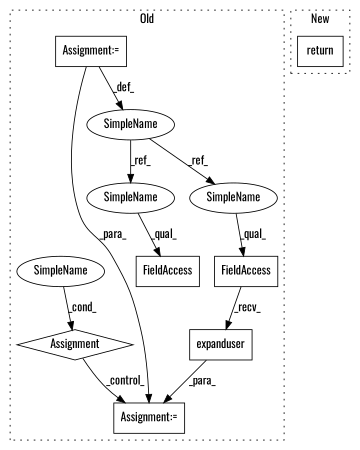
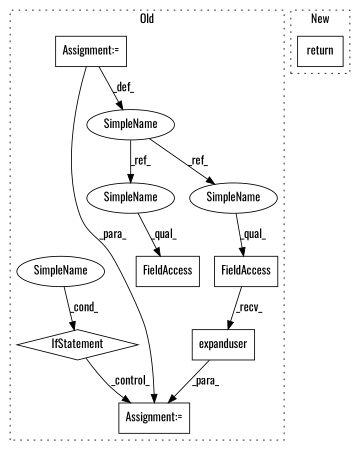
(75, 345) -> (78, 345)
